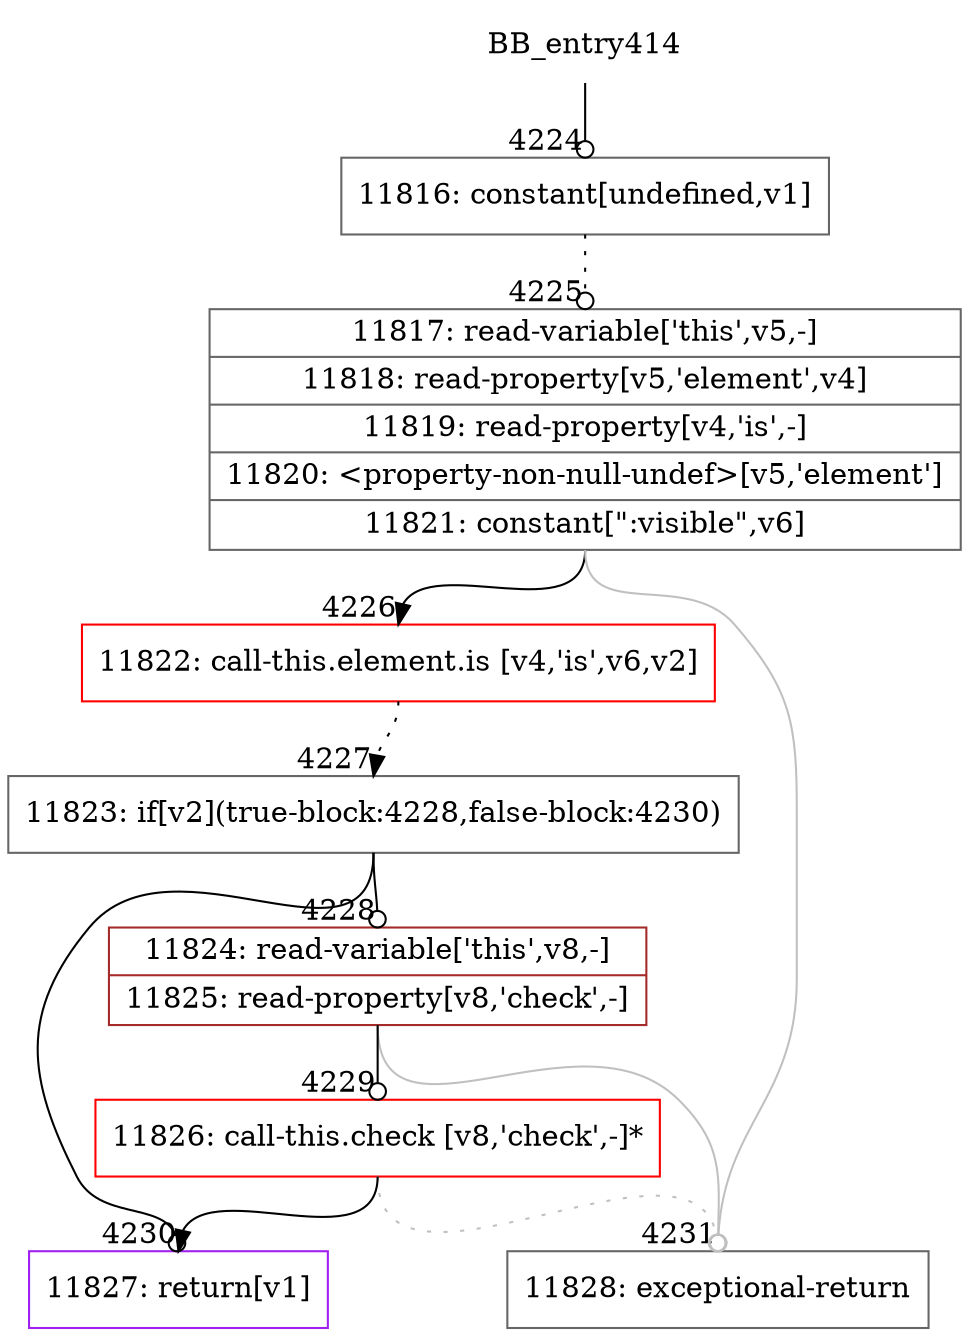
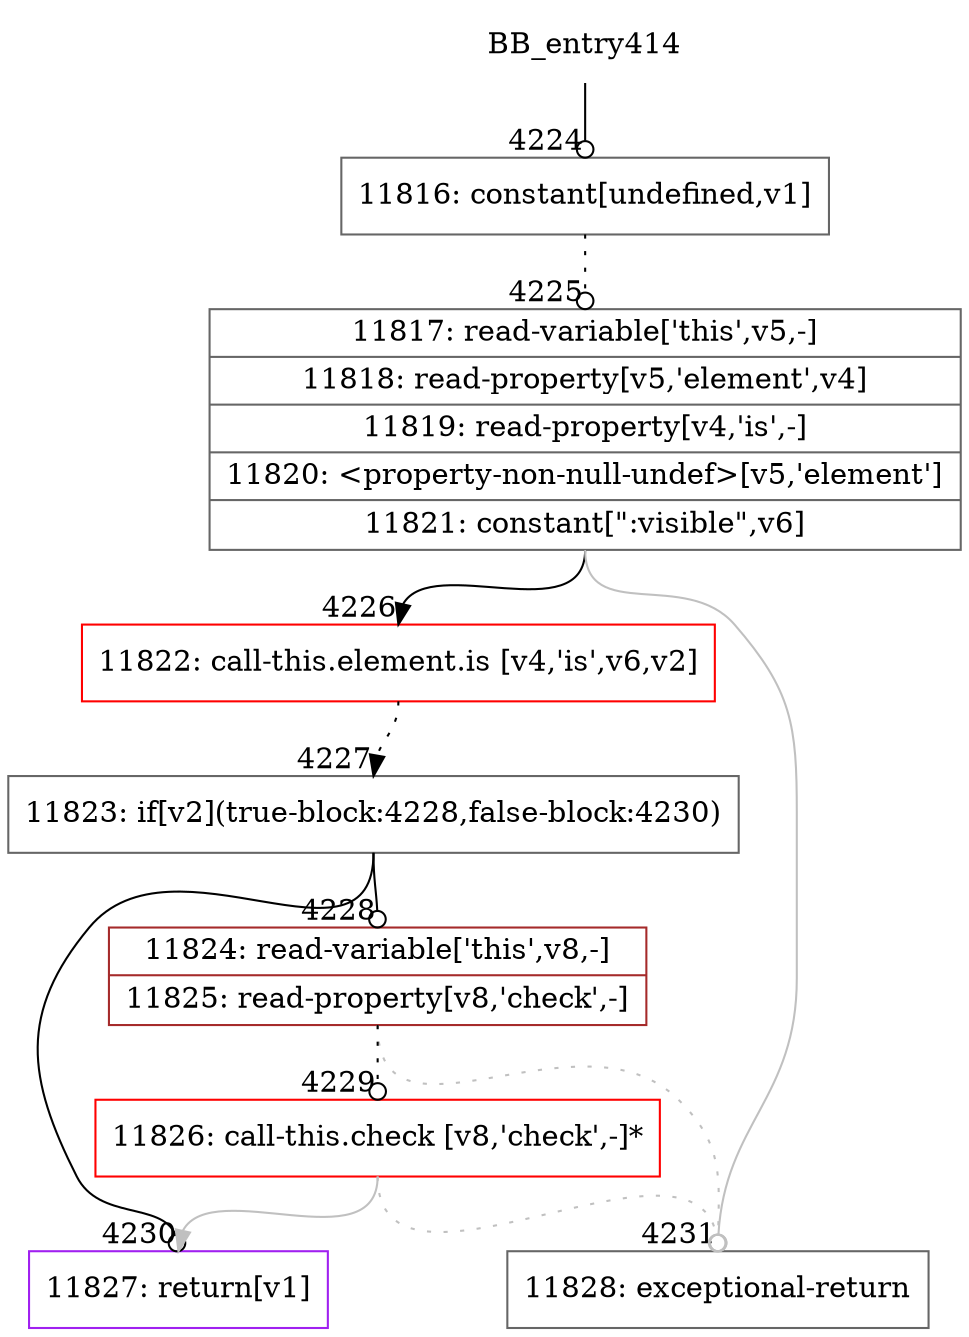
(378, 1054) -> (378, 1054)
(586, 1067) -> (586, 1067)
(289, 1215) -> (289, 1215)
